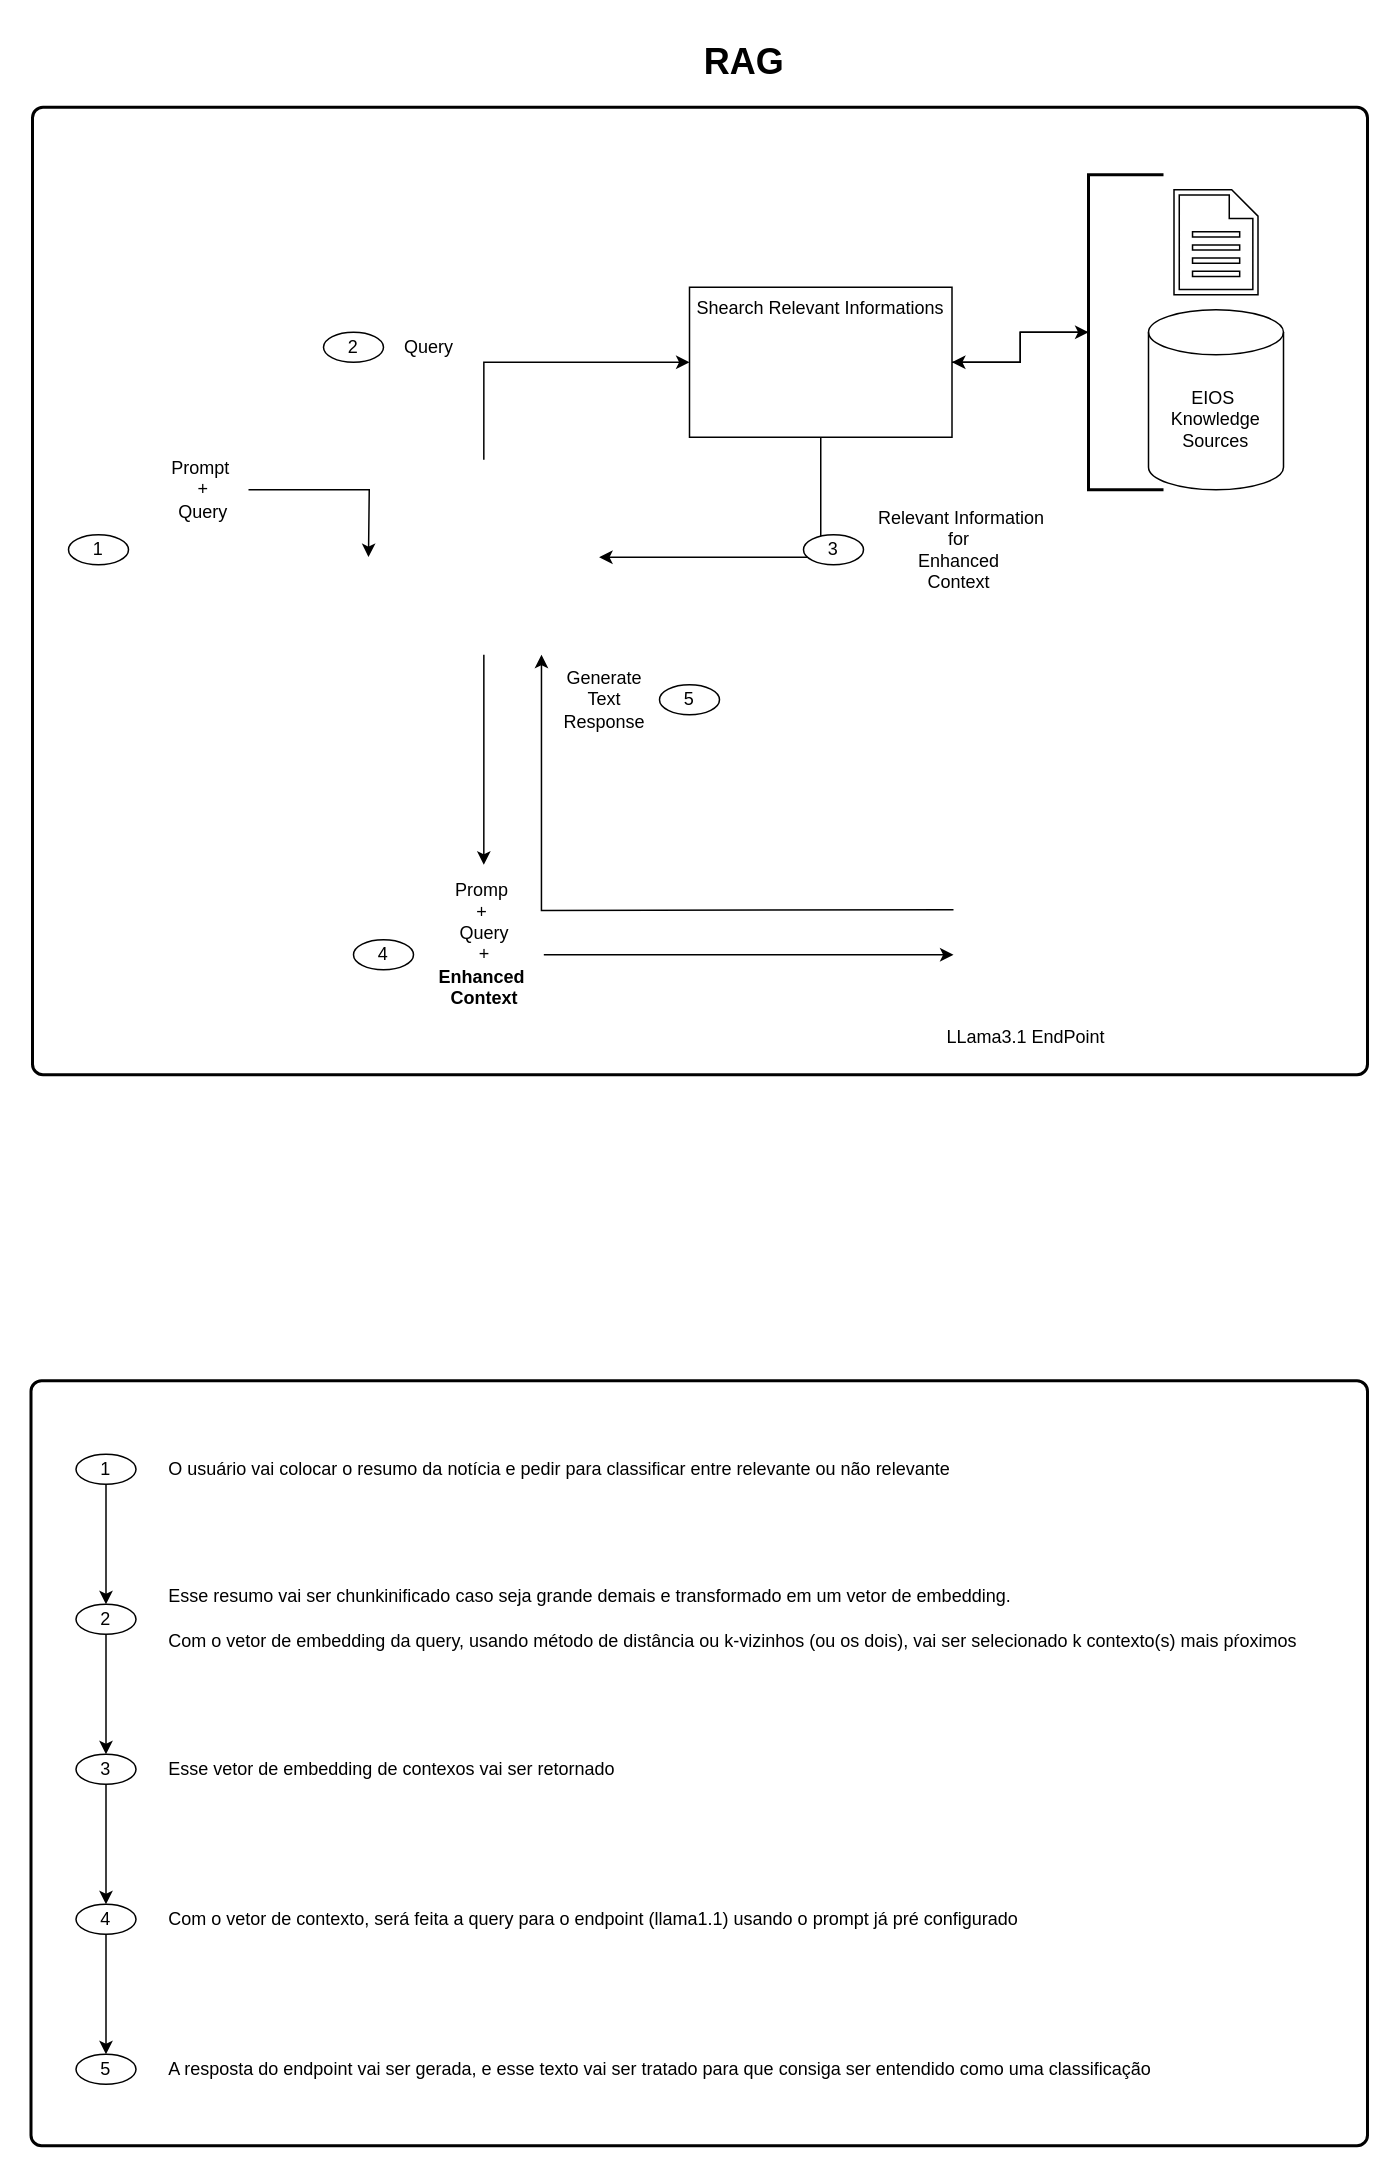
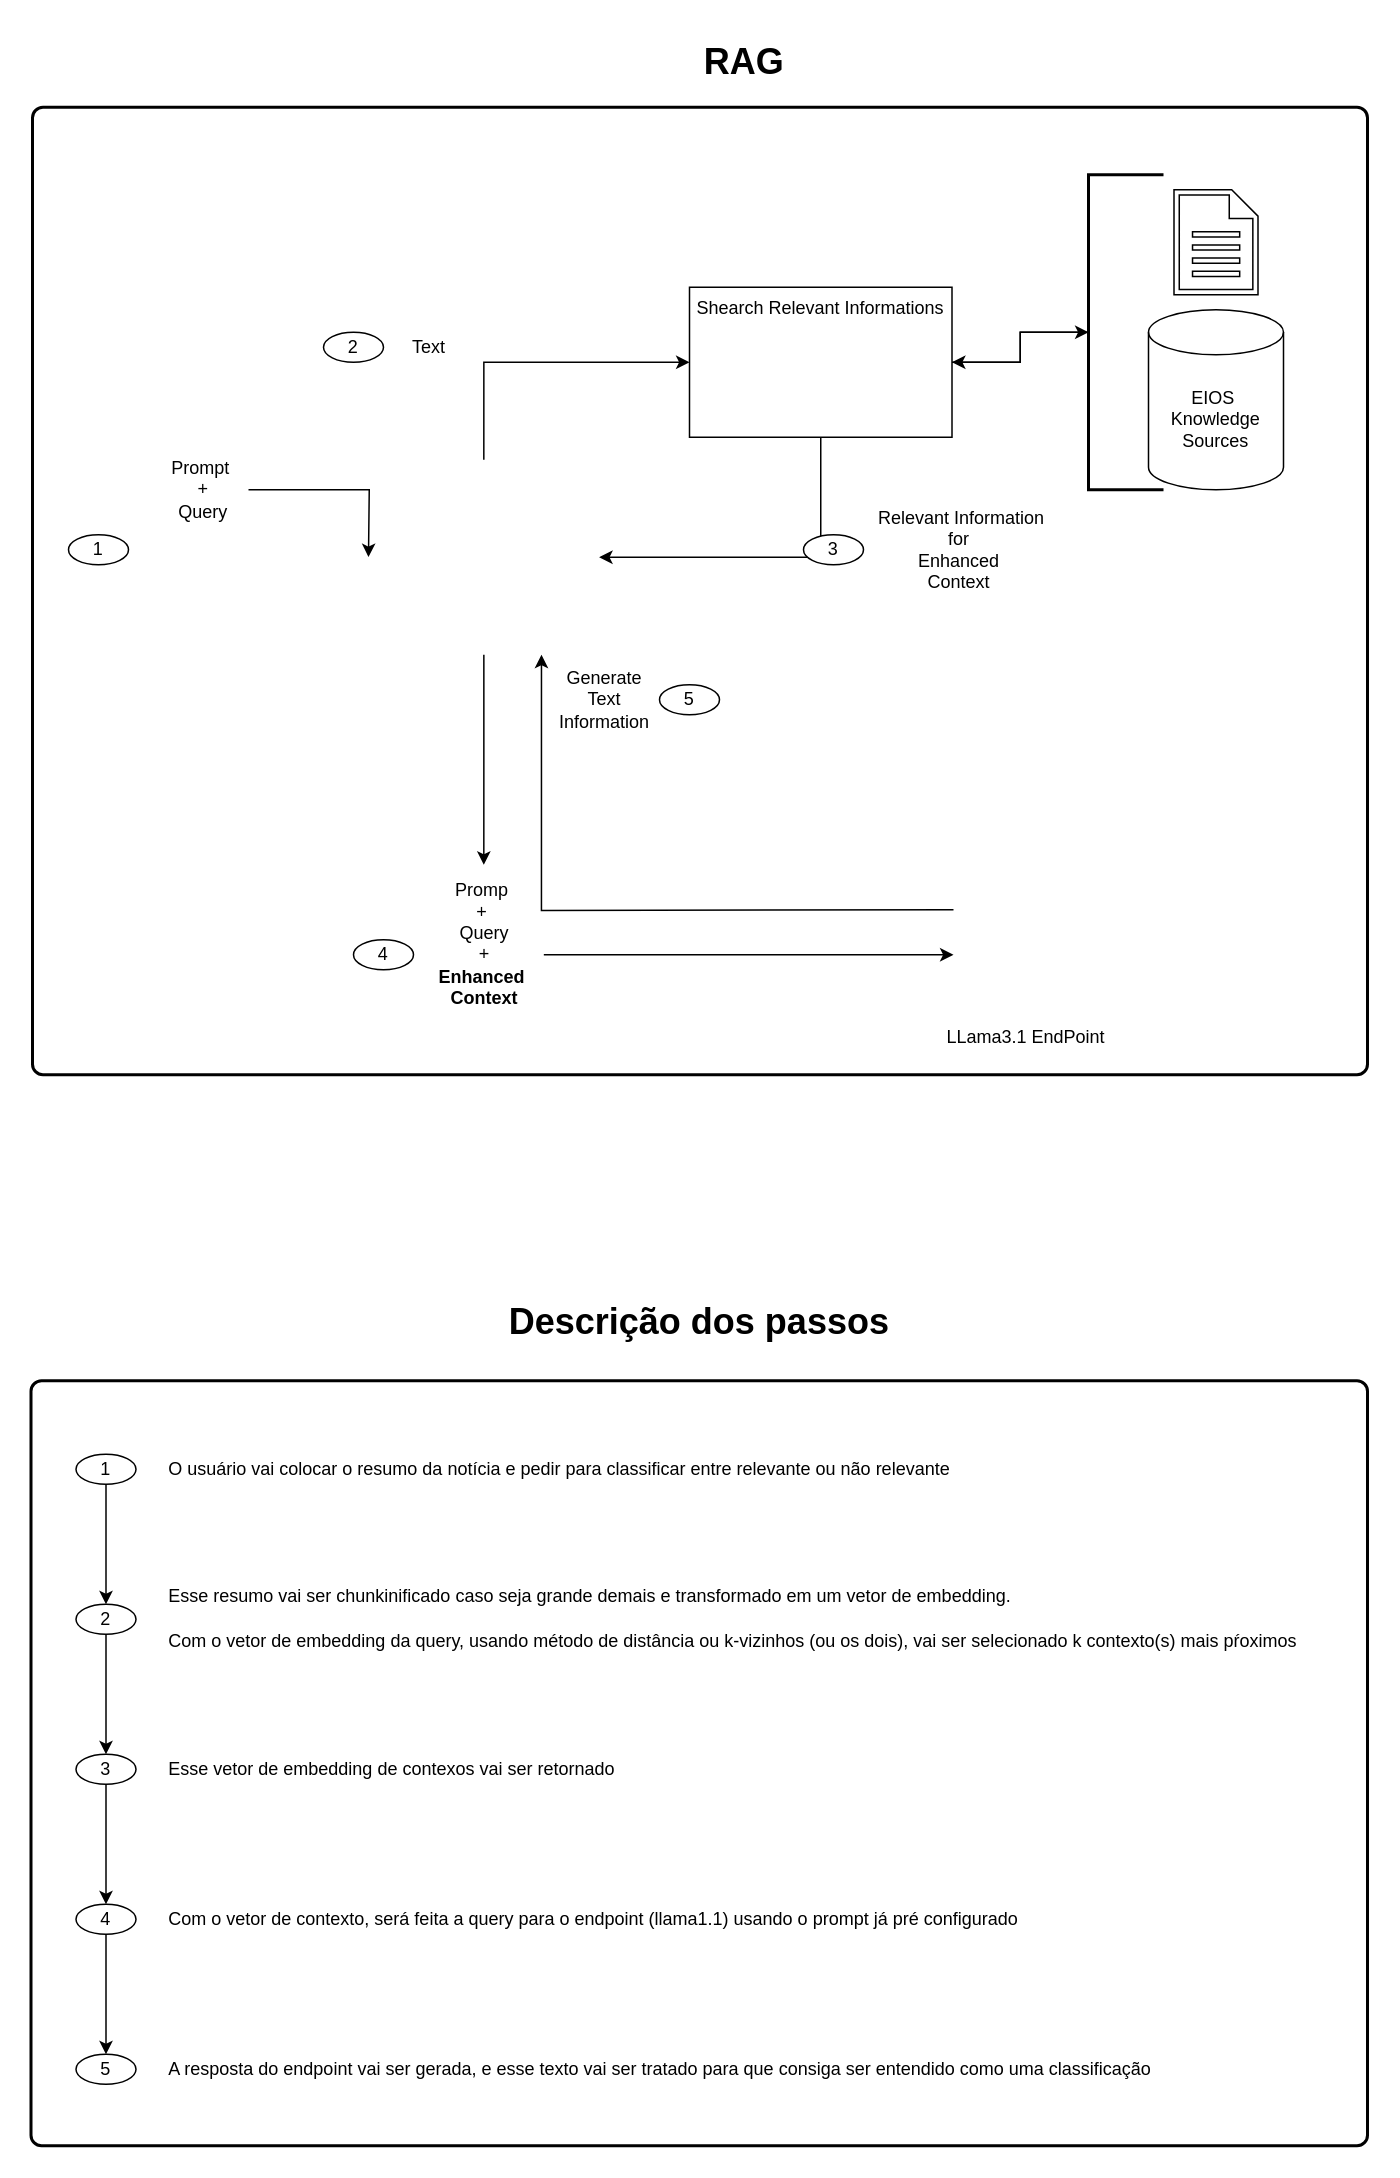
(429, 347) -> (429, 347)
(605, 700) -> (605, 700)
none -> (700, 1321)
